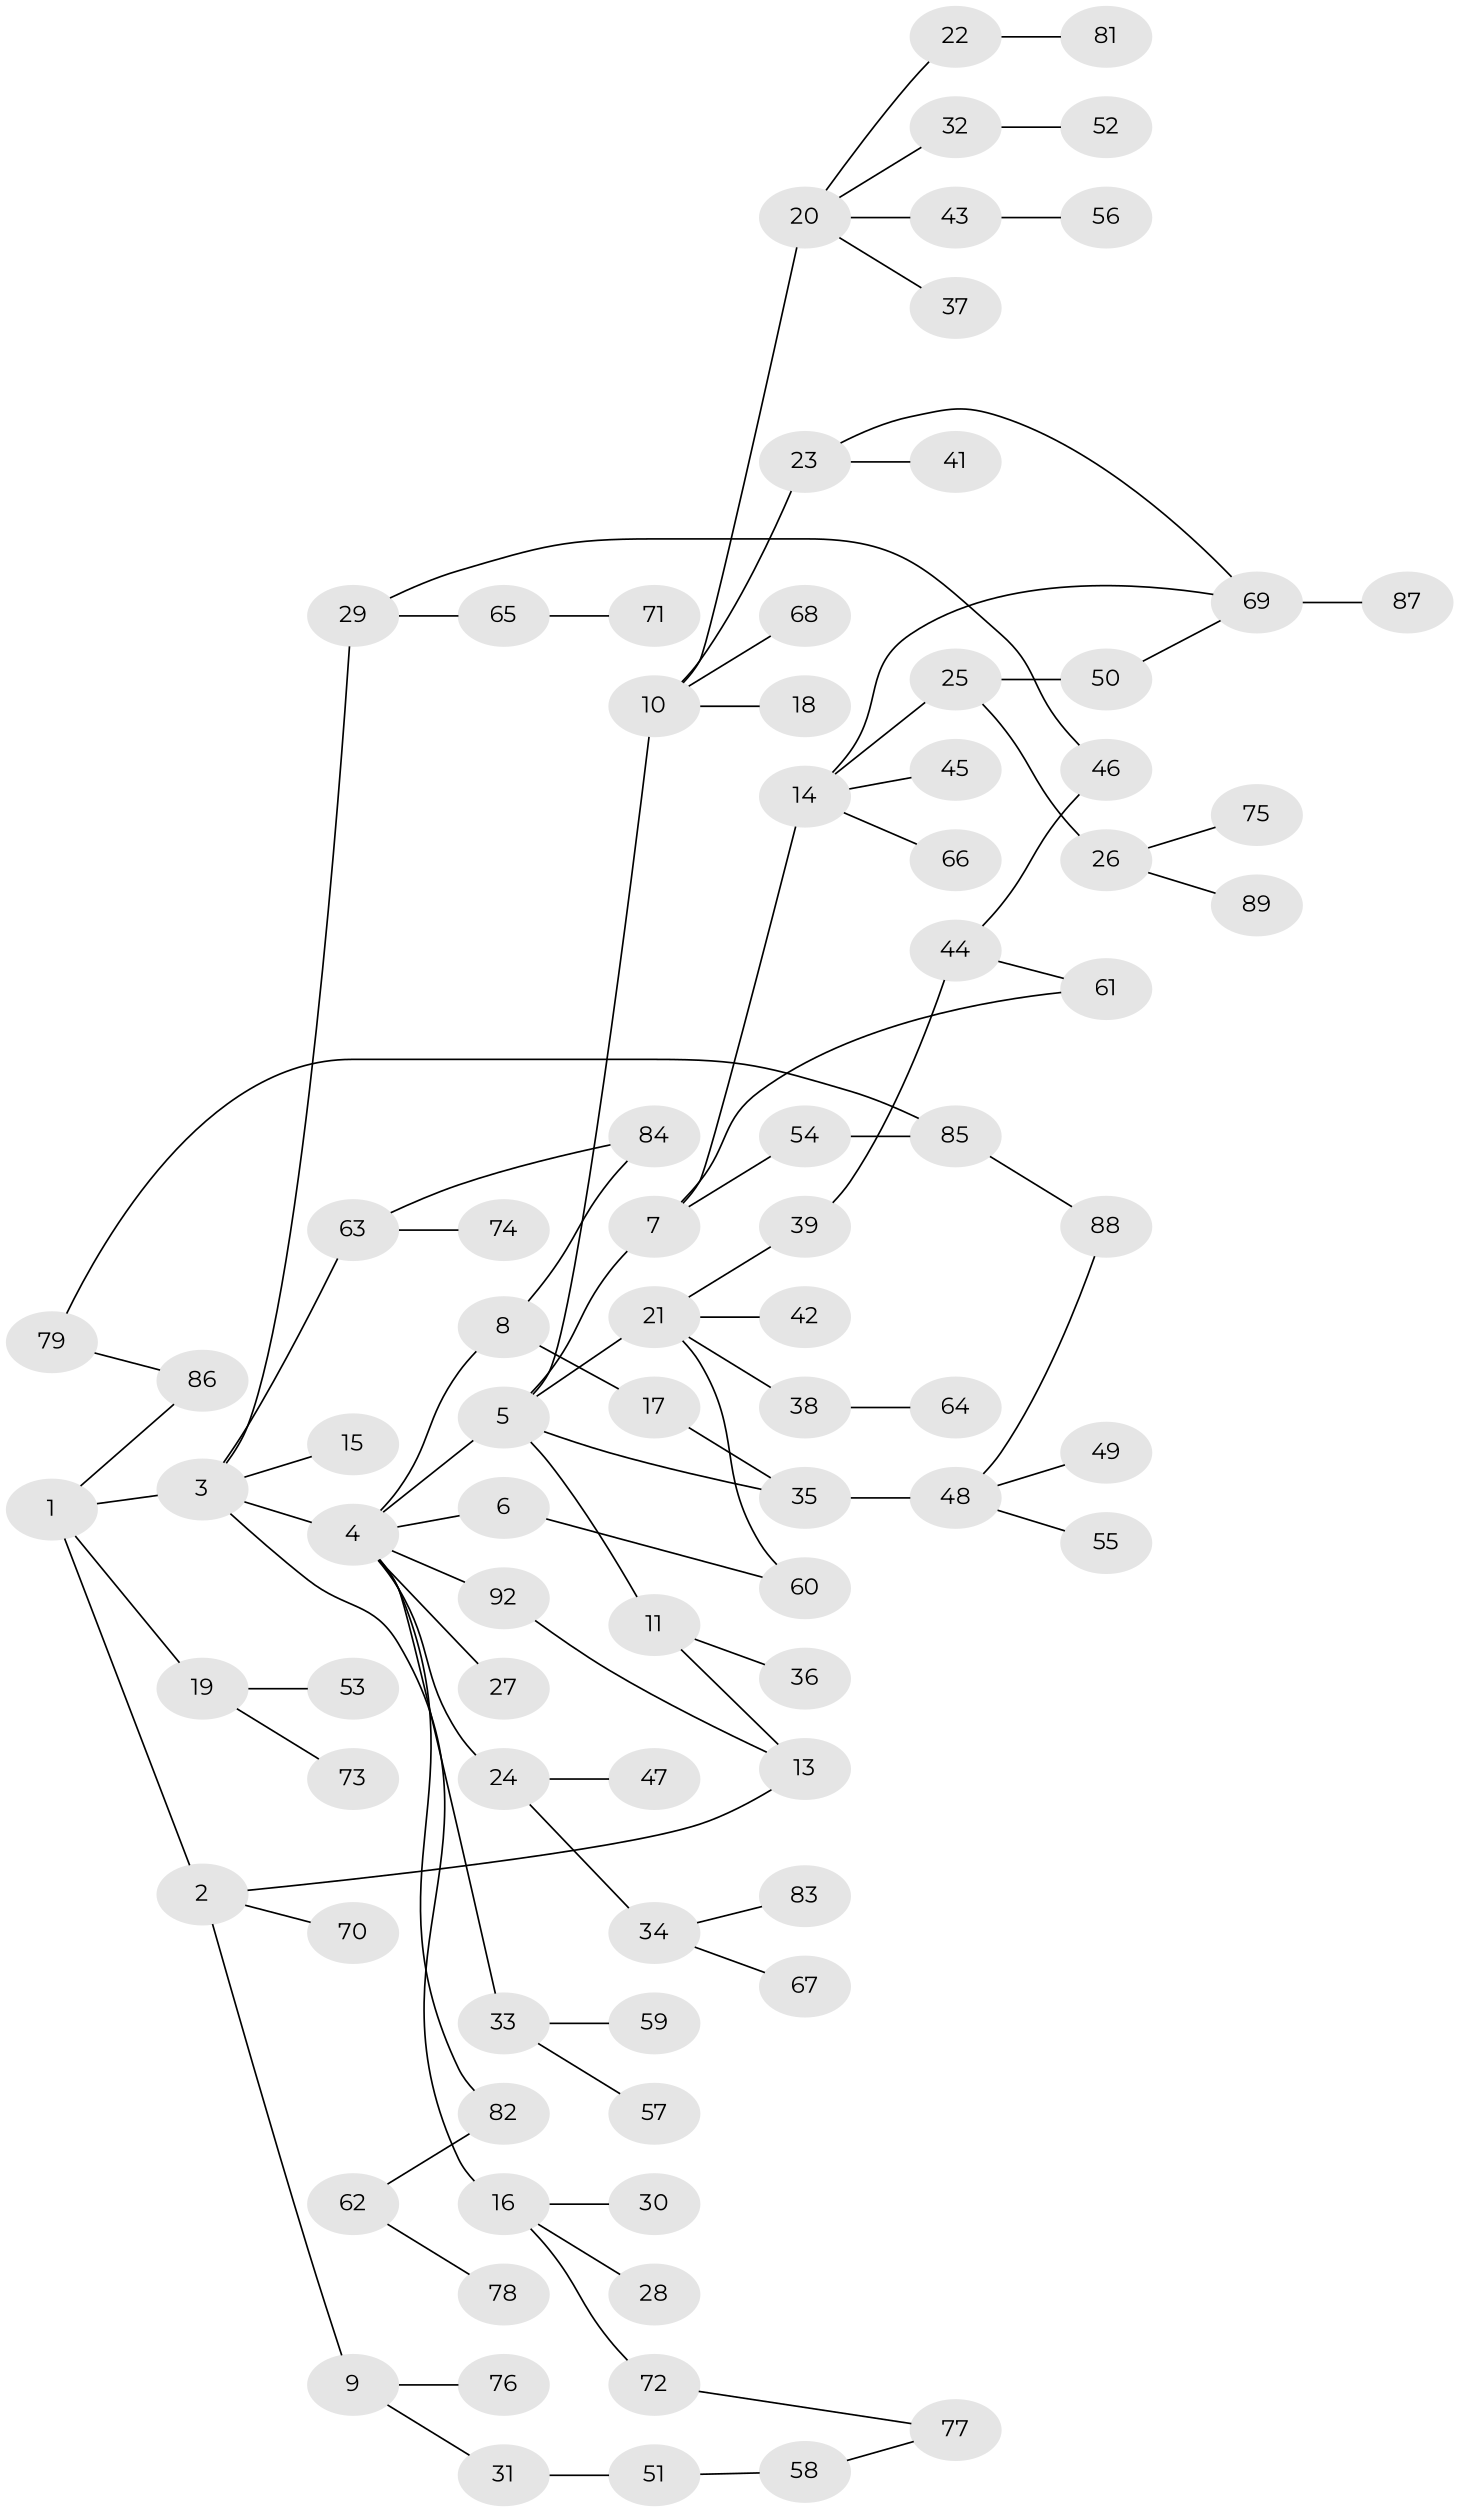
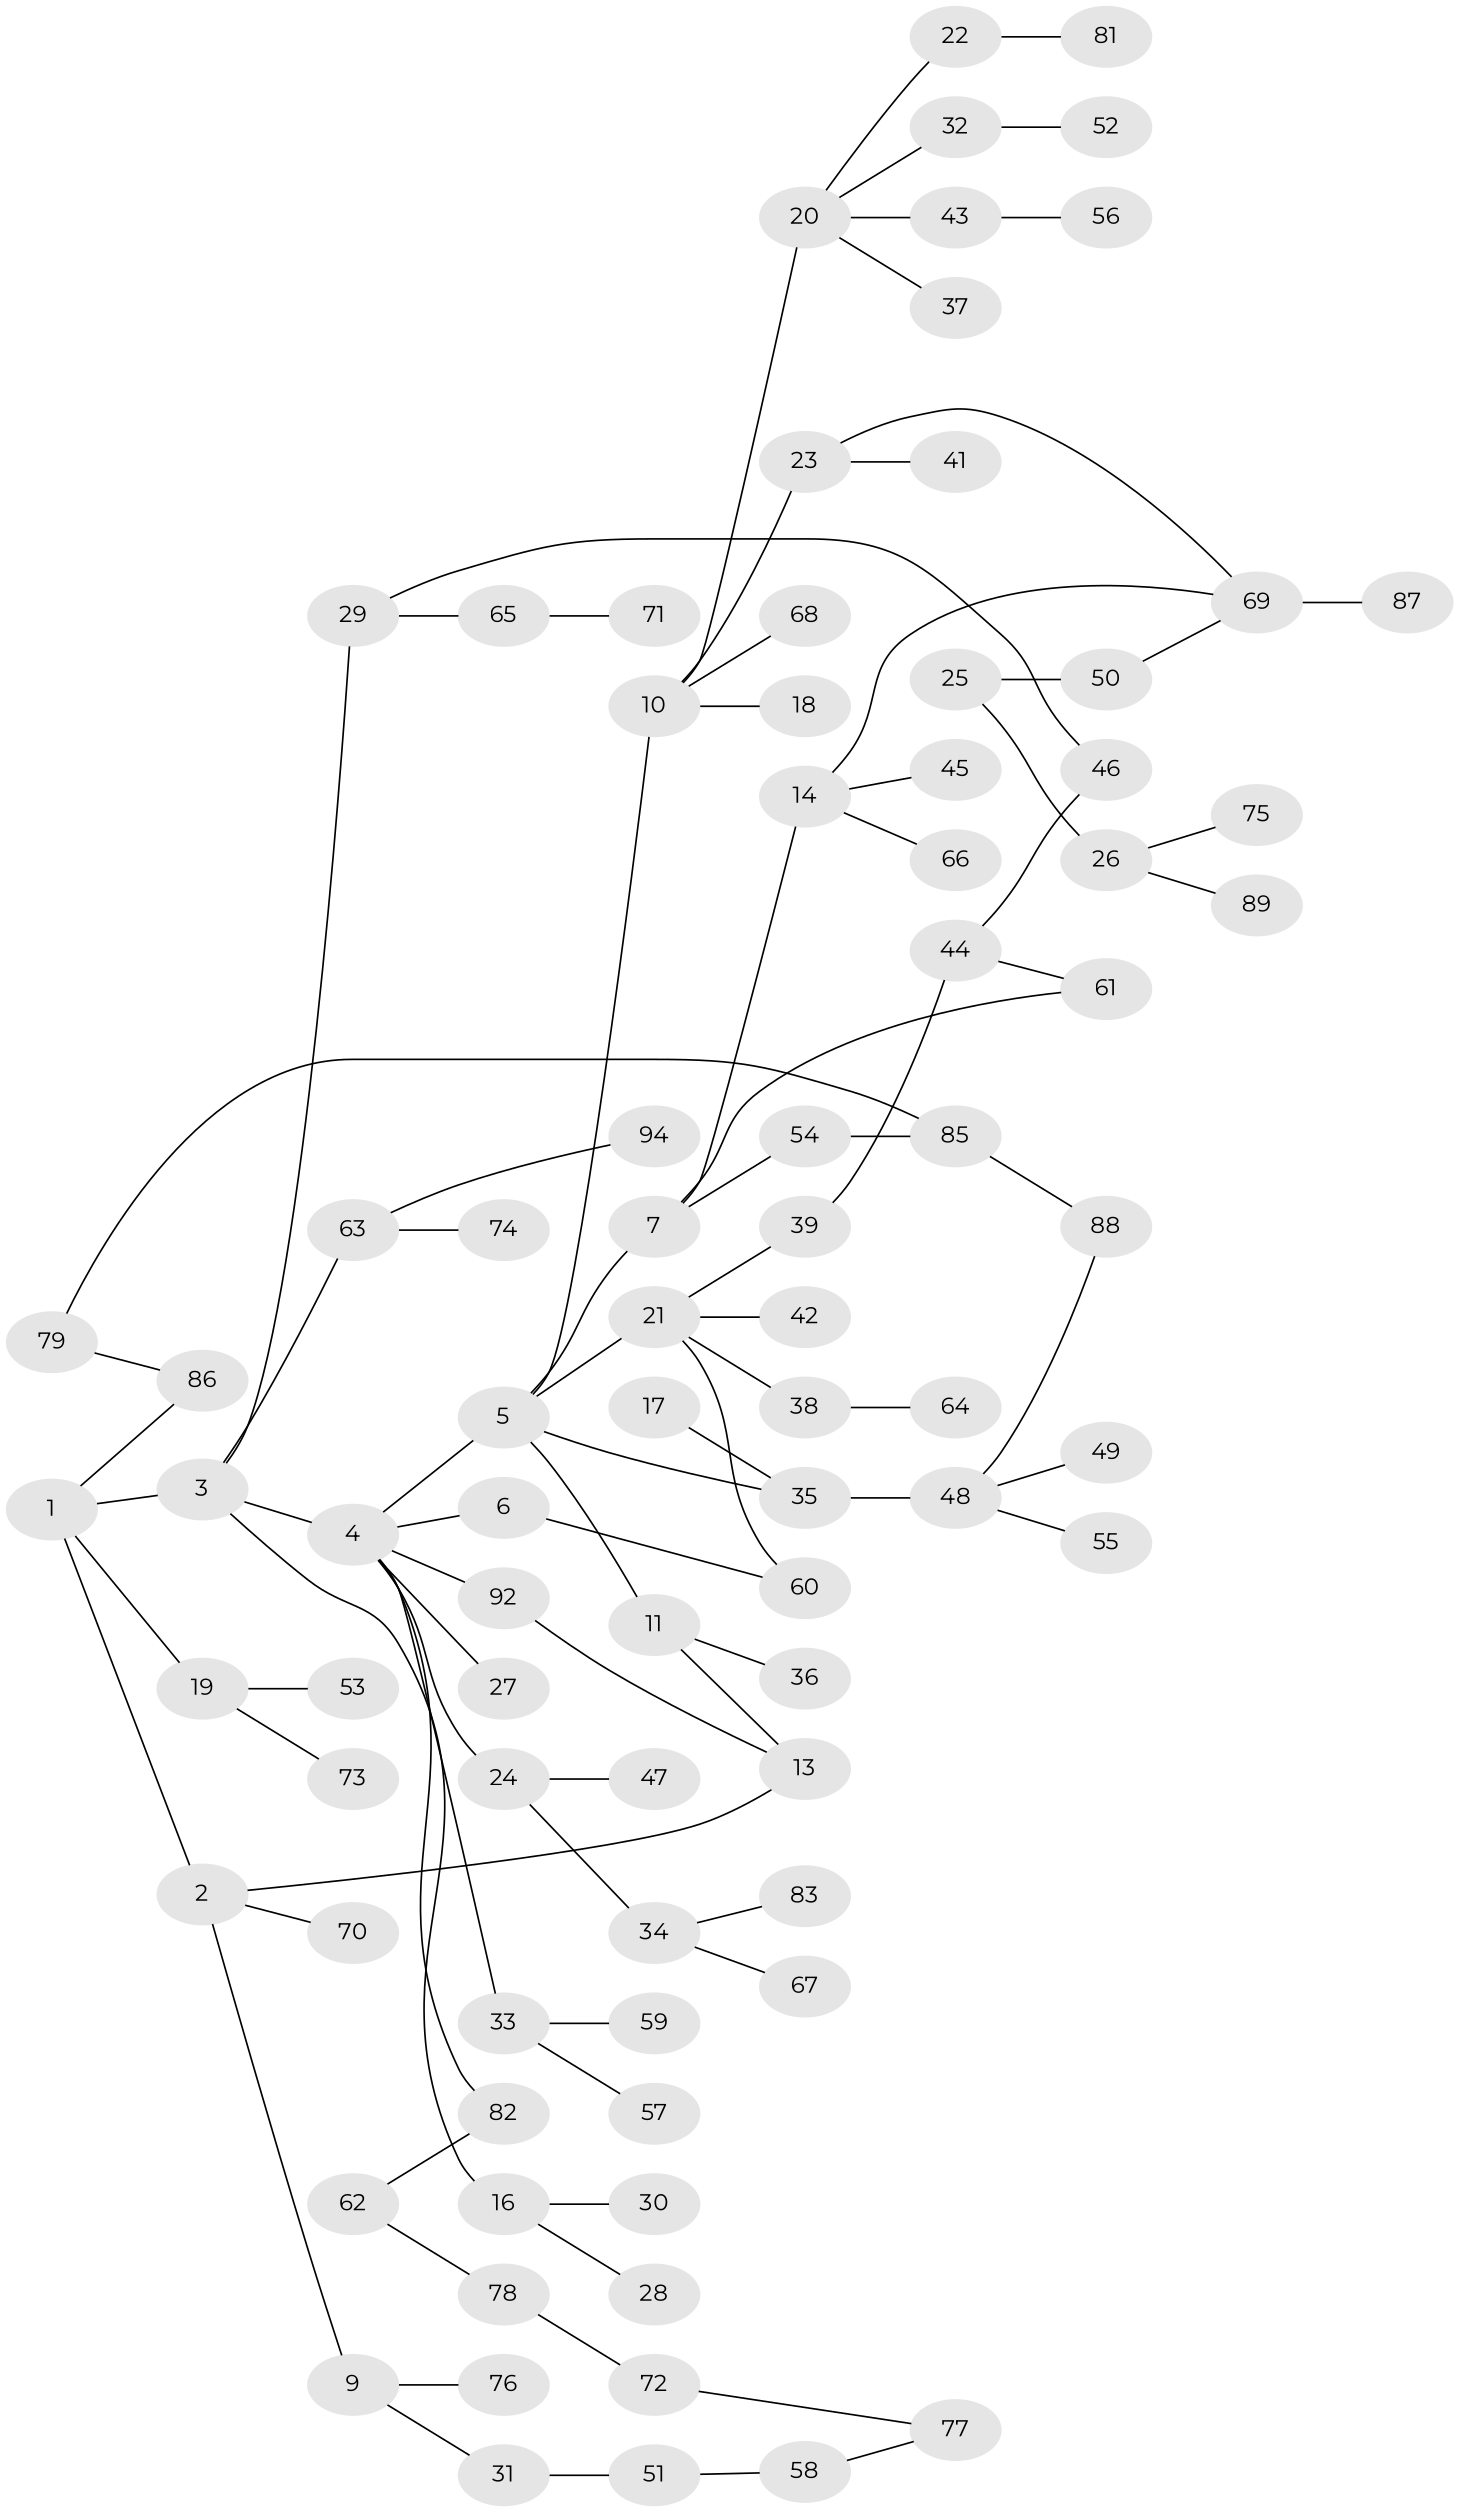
(880, 738) -> none
(654, 1136) -> (654, 1136)
(504, 1327) -> none
(353, 1444) -> none
(579, 2295) -> (579, 2340)
